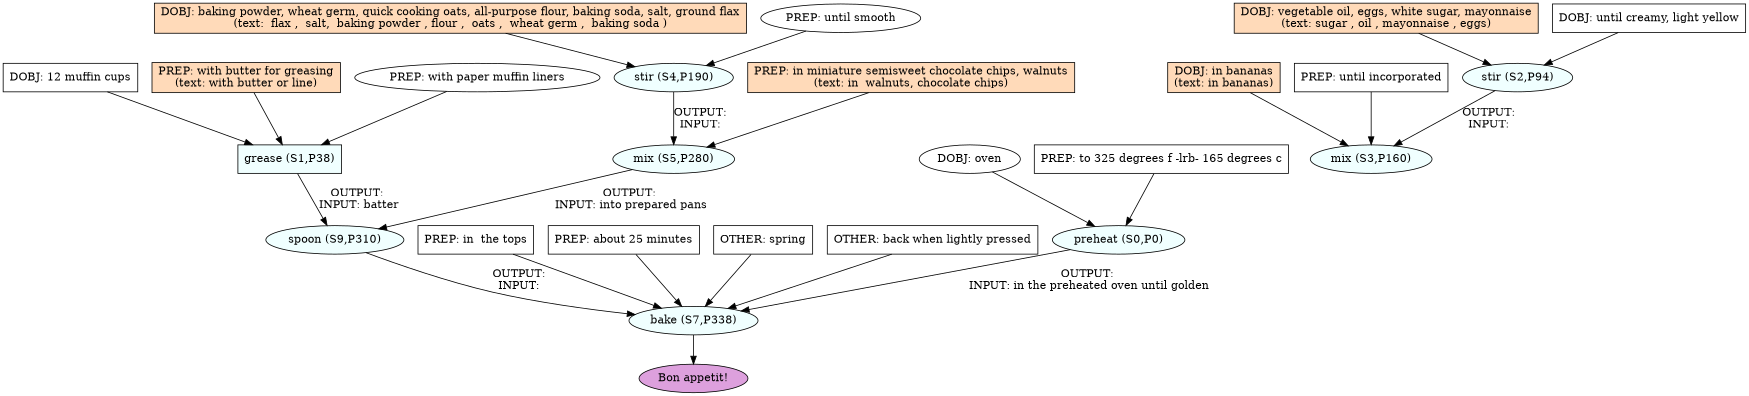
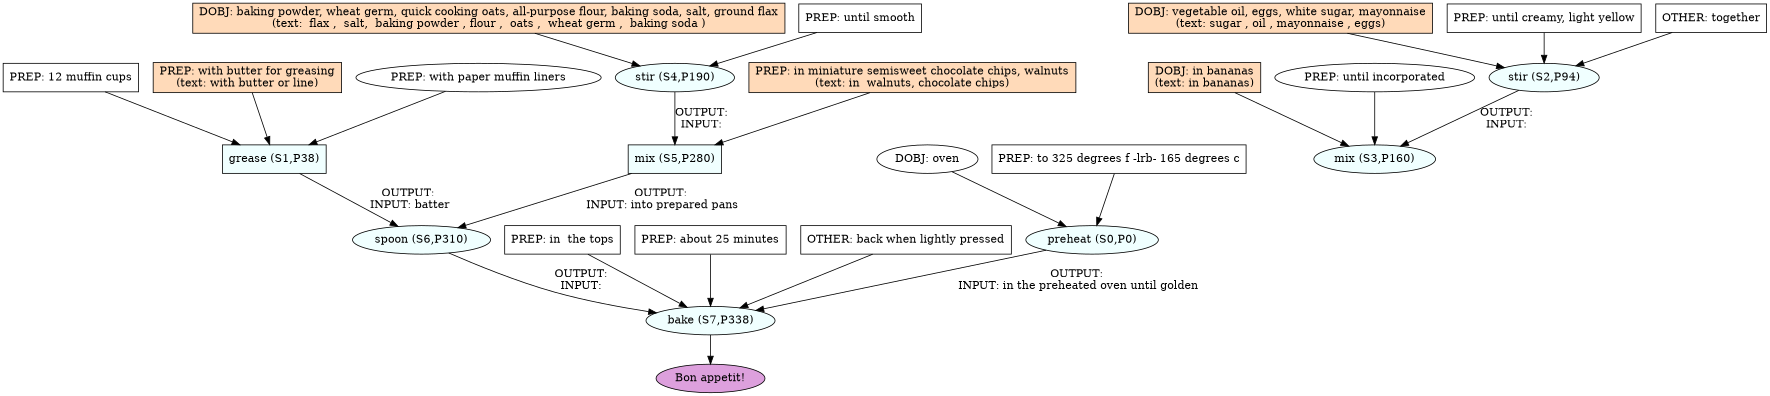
(841, 18) -> (860, 18)
(1649, 18) -> (1544, 18)
none -> (1711, 18)
(70, 78) -> (71, 78)
(1371, 78) -> (1375, 78)
(674, 159) -> (675, 159)
(335, 240) -> (422, 240)
(763, 240) -> none
